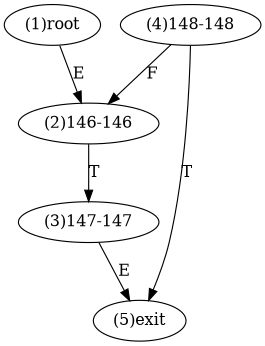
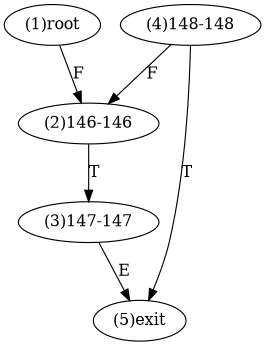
(79, 74) -> (78, 74)
